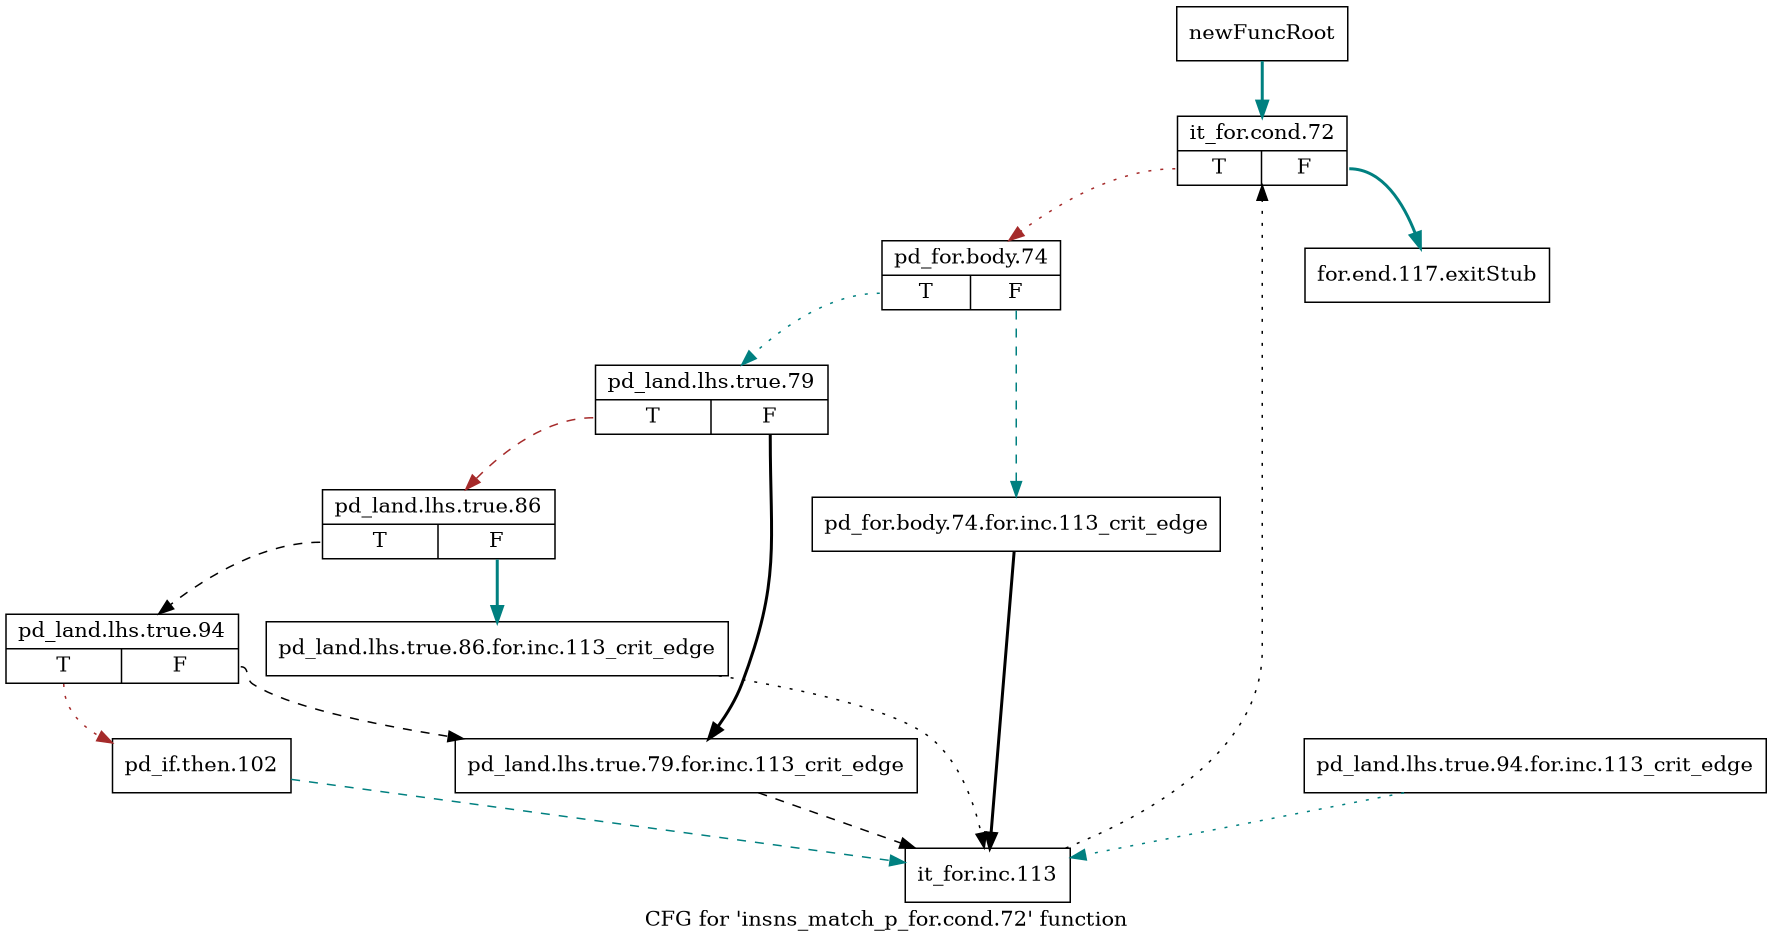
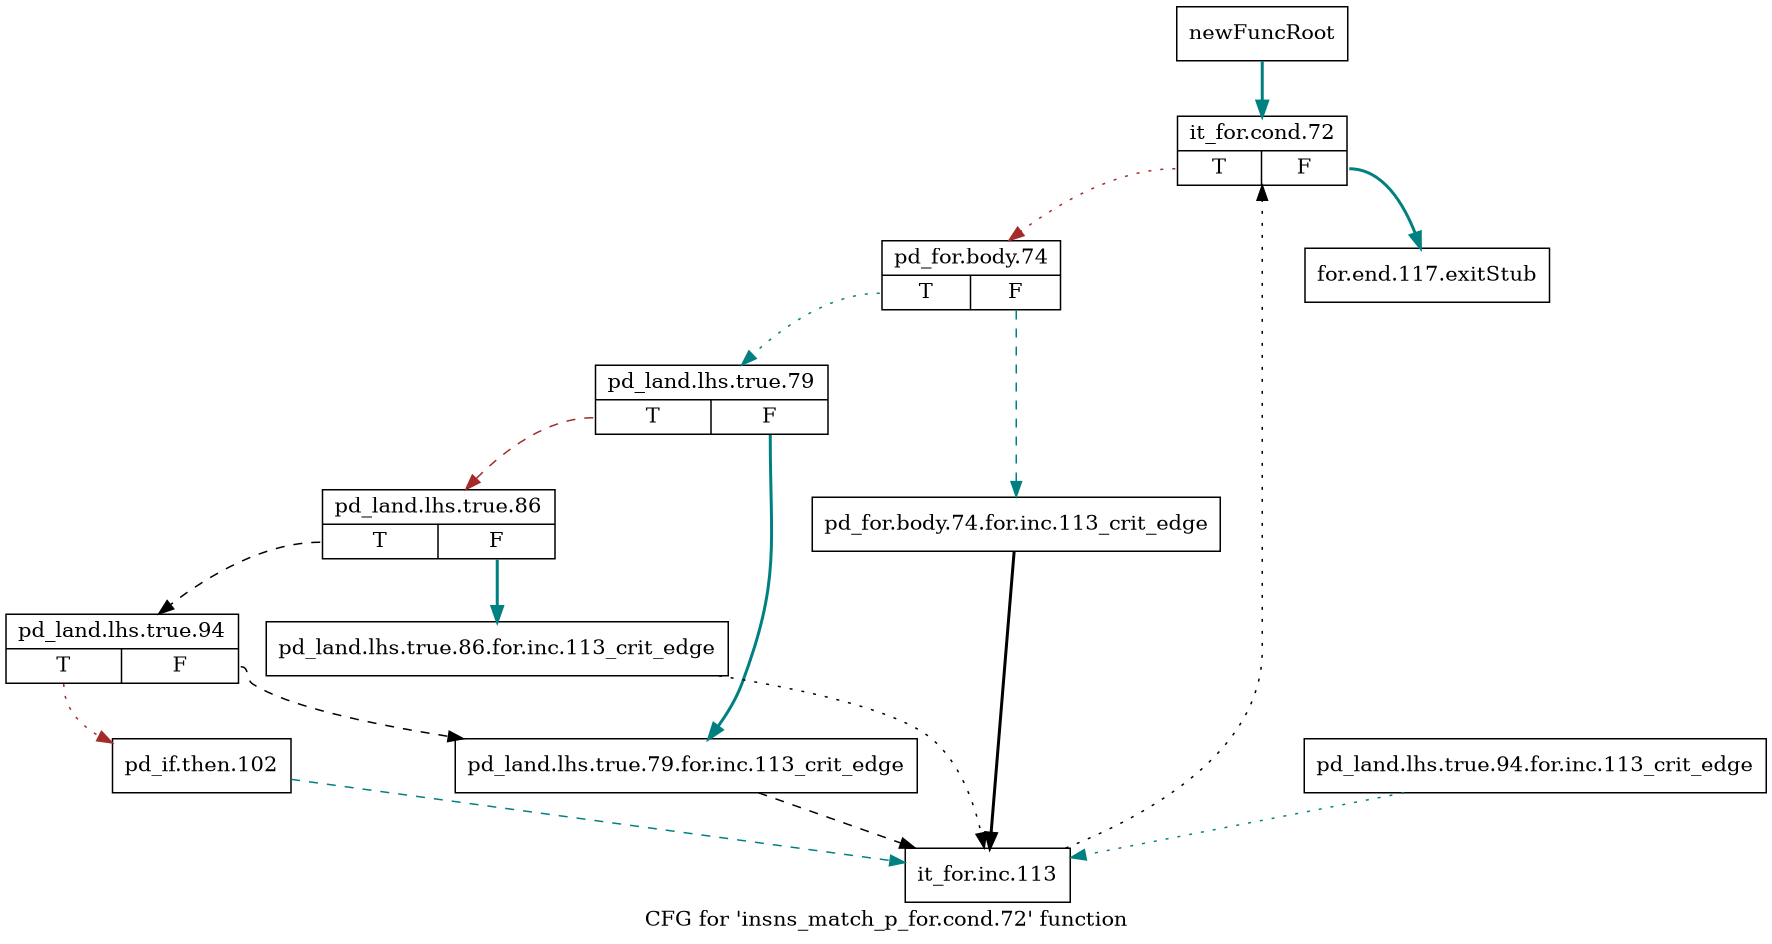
(768, 586) -> (768, 586)
